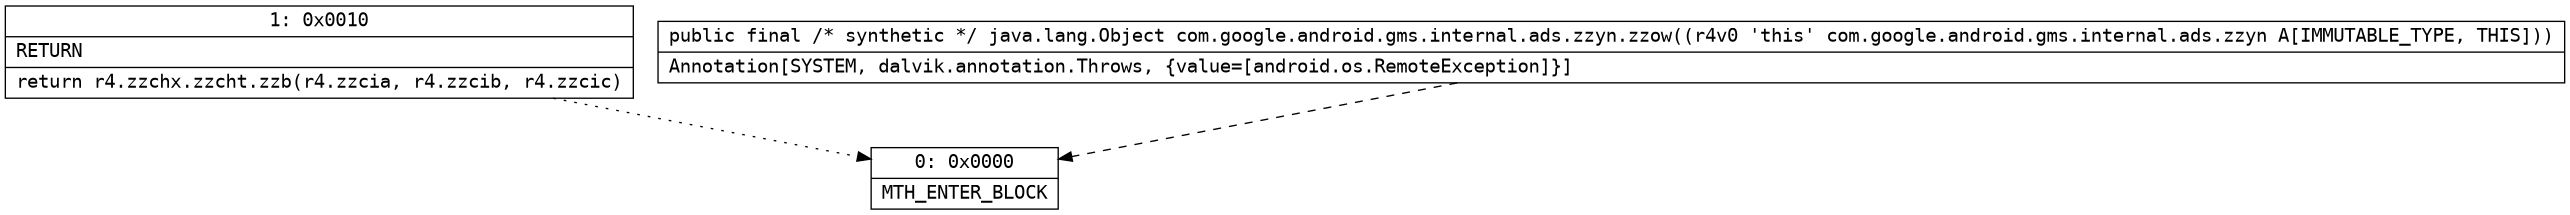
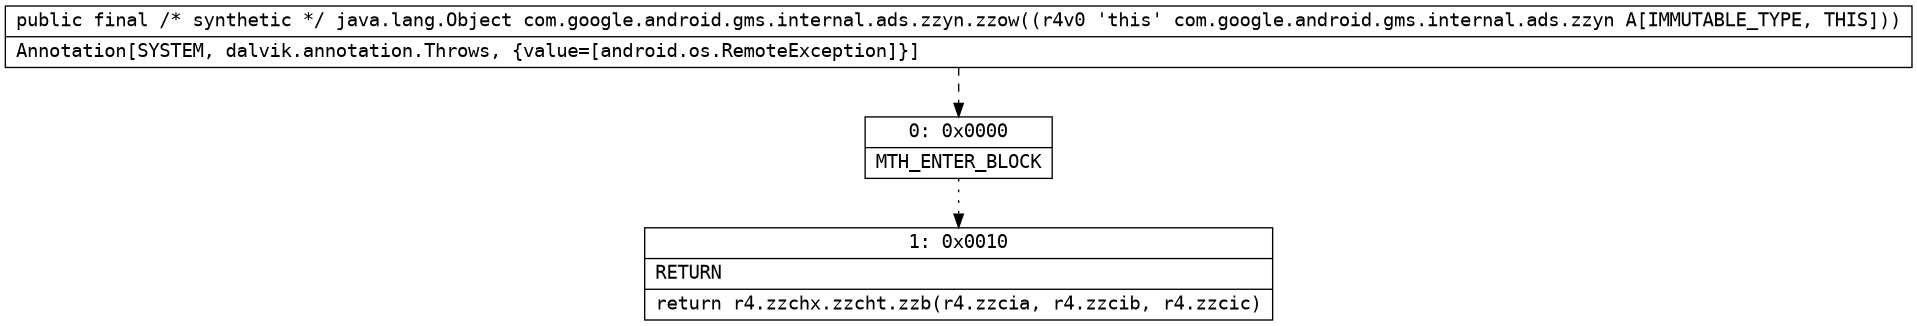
(705, 127) -> (959, 196)
